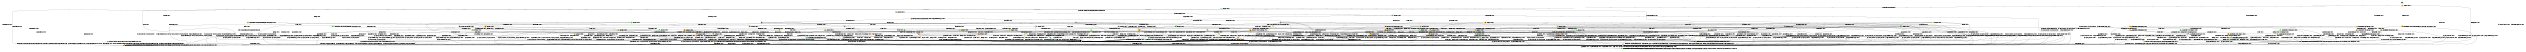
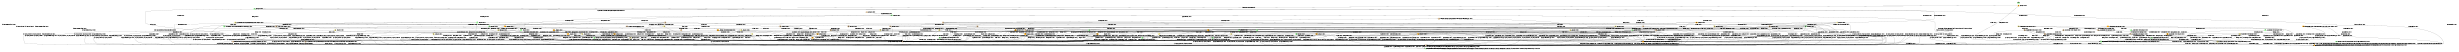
none -> (698, 17)
(913, 23) -> (1188, 24)
